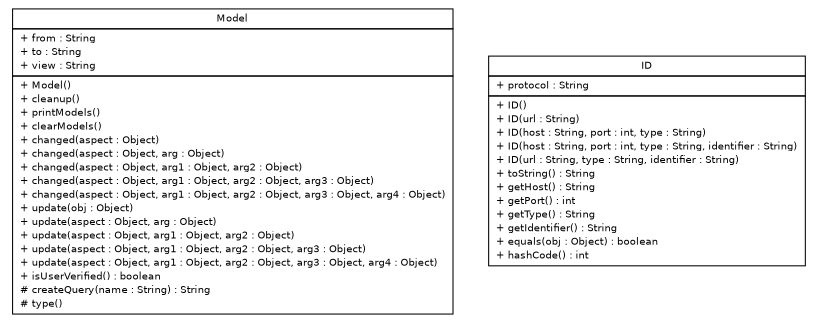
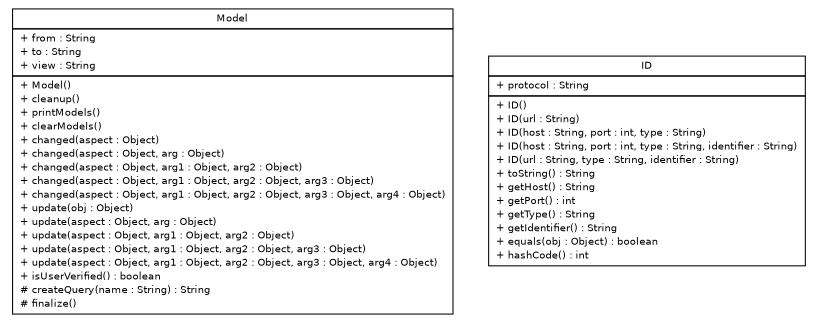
(41, 304) -> (49, 304)
